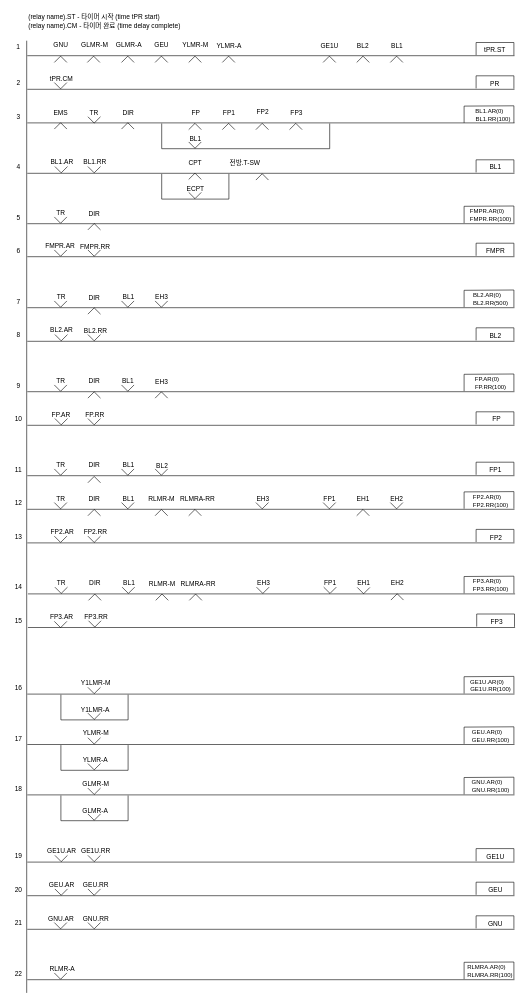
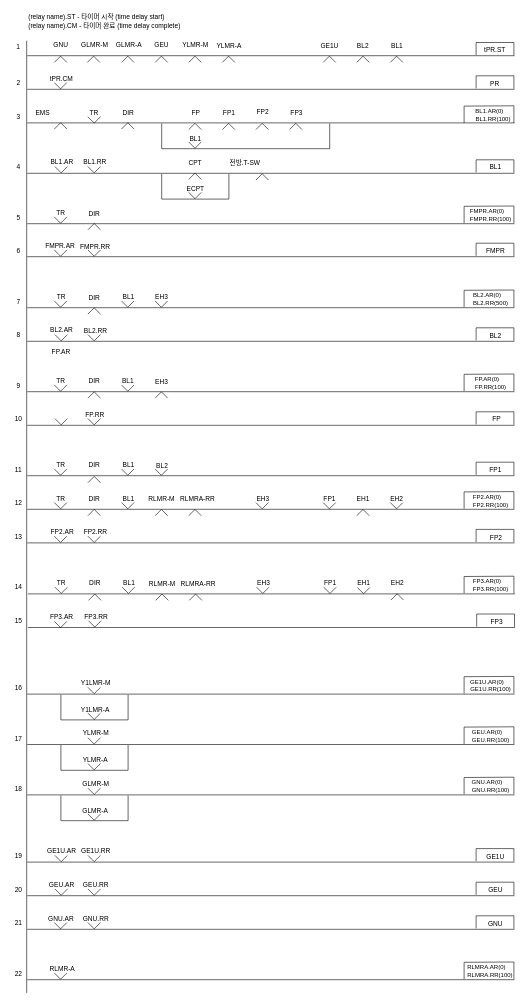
(103, 21) -> (103, 21)
(61, 112) -> (43, 112)
(61, 414) -> (61, 351)
